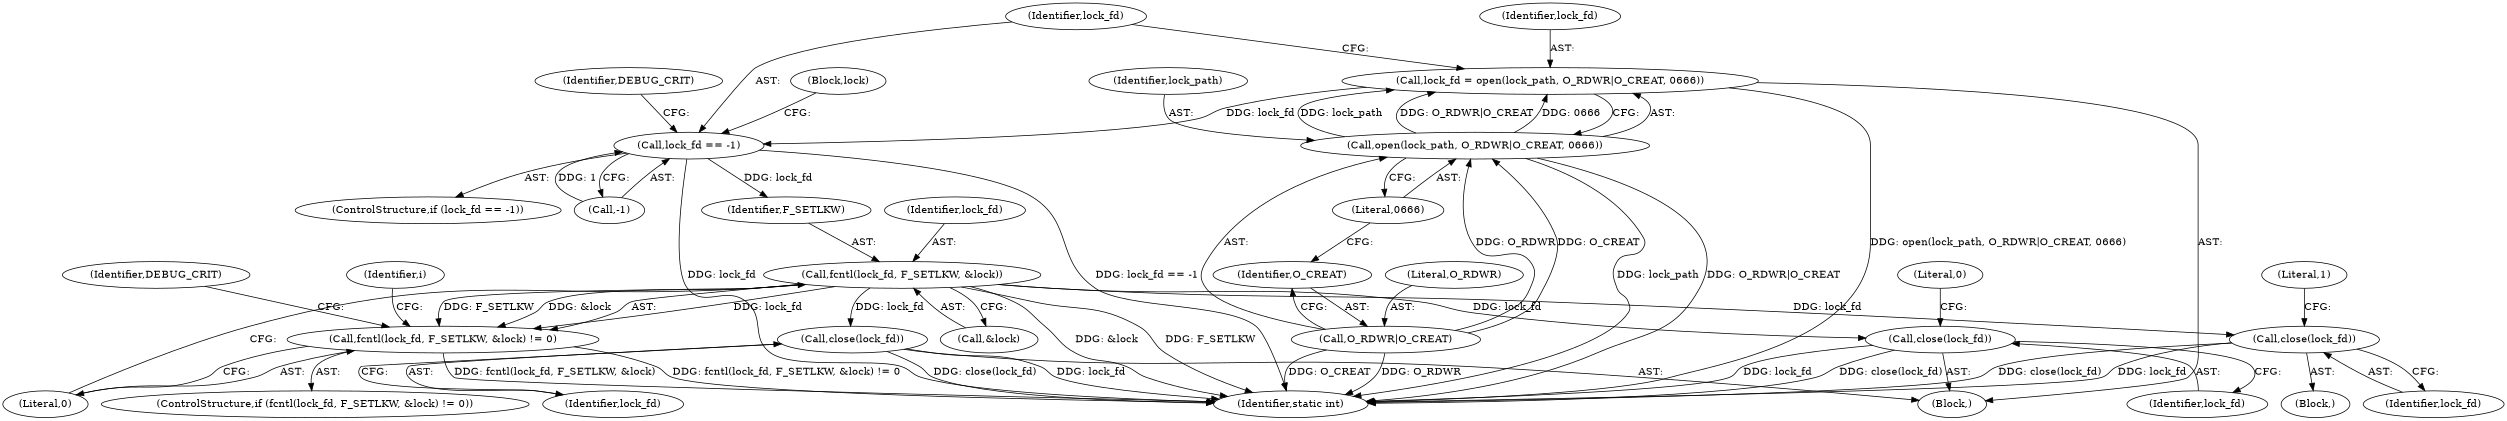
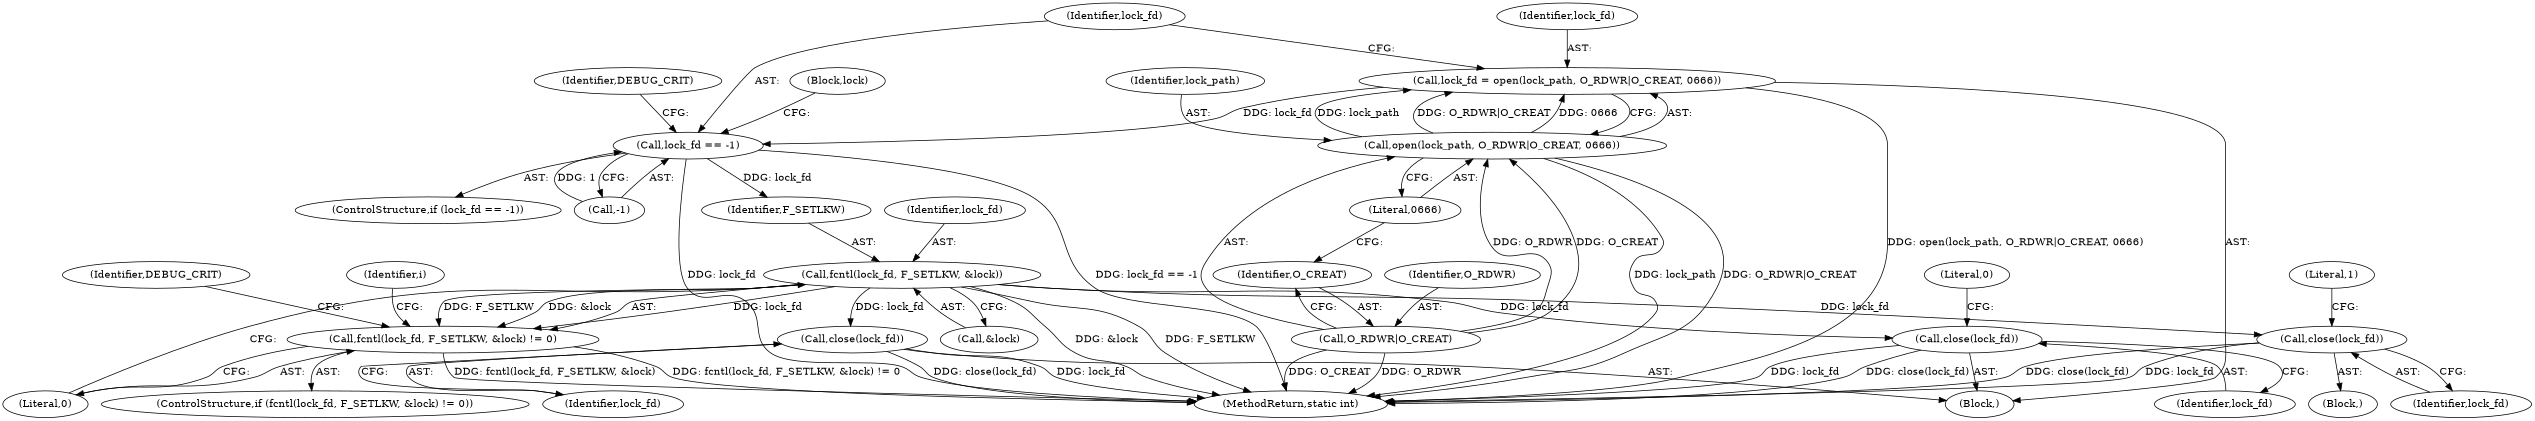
(1454, 275) -> (1462, 275)
(1291, 404) -> (1291, 404)
